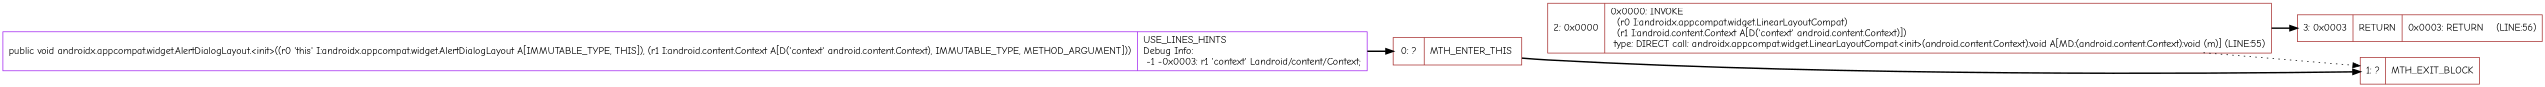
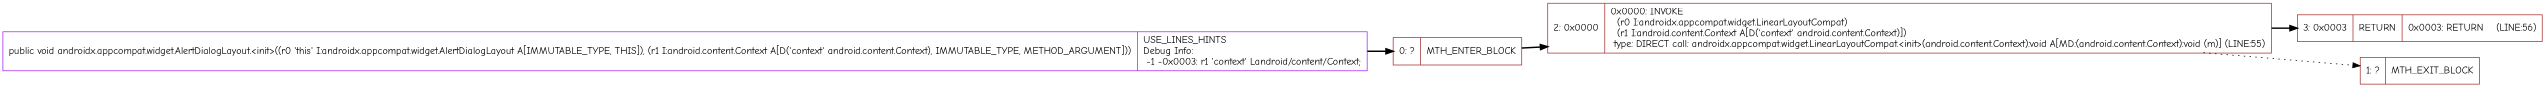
(1471, 51) -> (1471, 51)
(1937, 72) -> (1531, 48)
